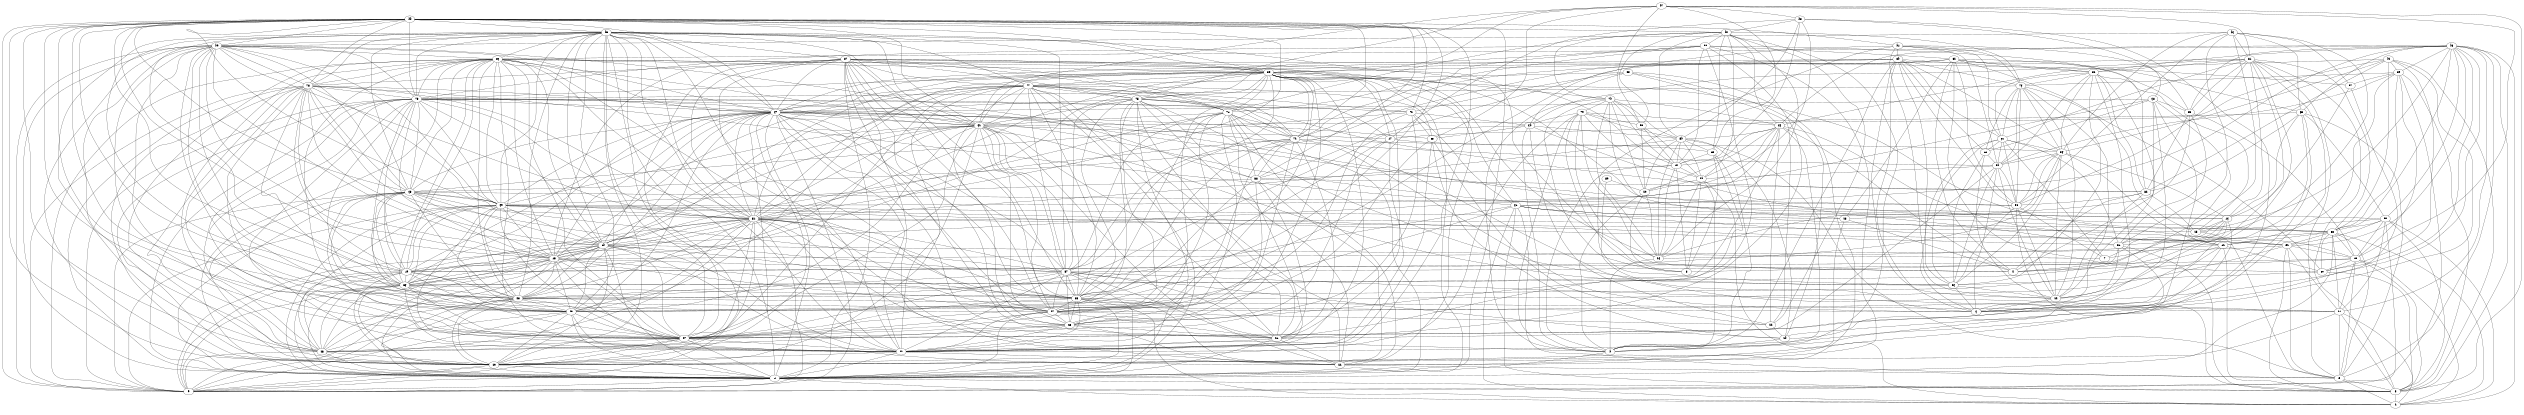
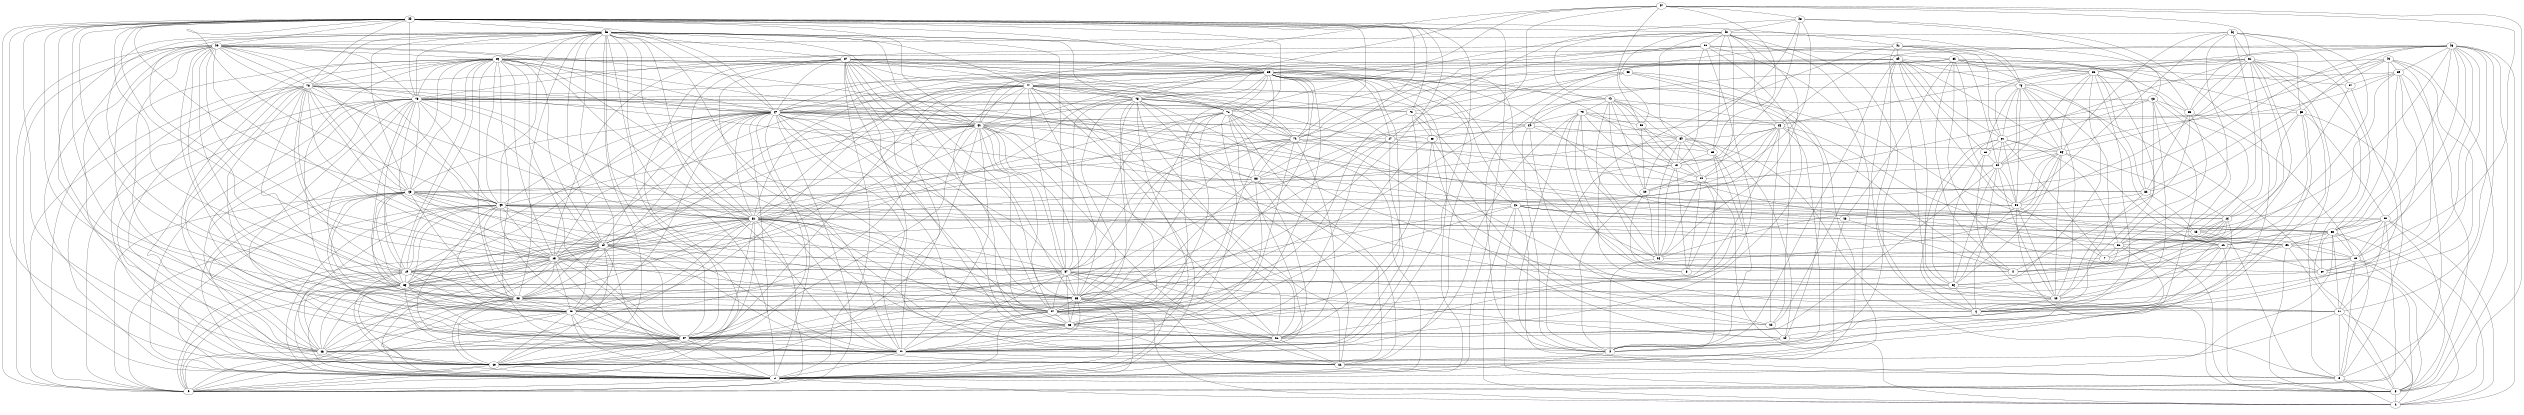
(939, 36) -> (887, 36)
(910, 151) -> (833, 185)
(1607, 179) -> none
(2076, 219) -> none
(1572, 225) -> (1666, 123)
(2104, 289) -> (2112, 252)
(2290, 328) -> none
(1307, 336) -> (981, 252)
